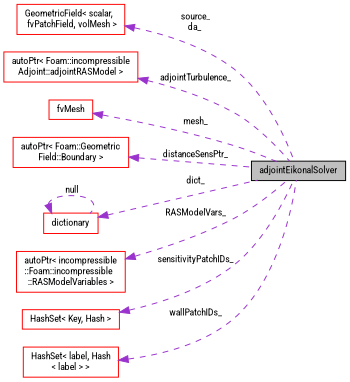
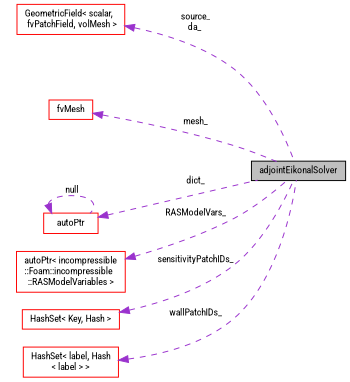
(71, 67) -> none
(71, 152) -> none
(71, 223) -> (71, 223)
